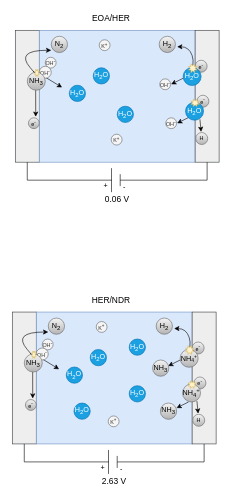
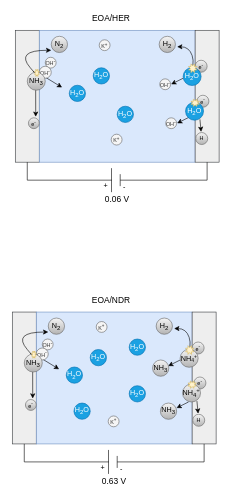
(111, 300) -> (111, 300)
(114, 482) -> (114, 482)
